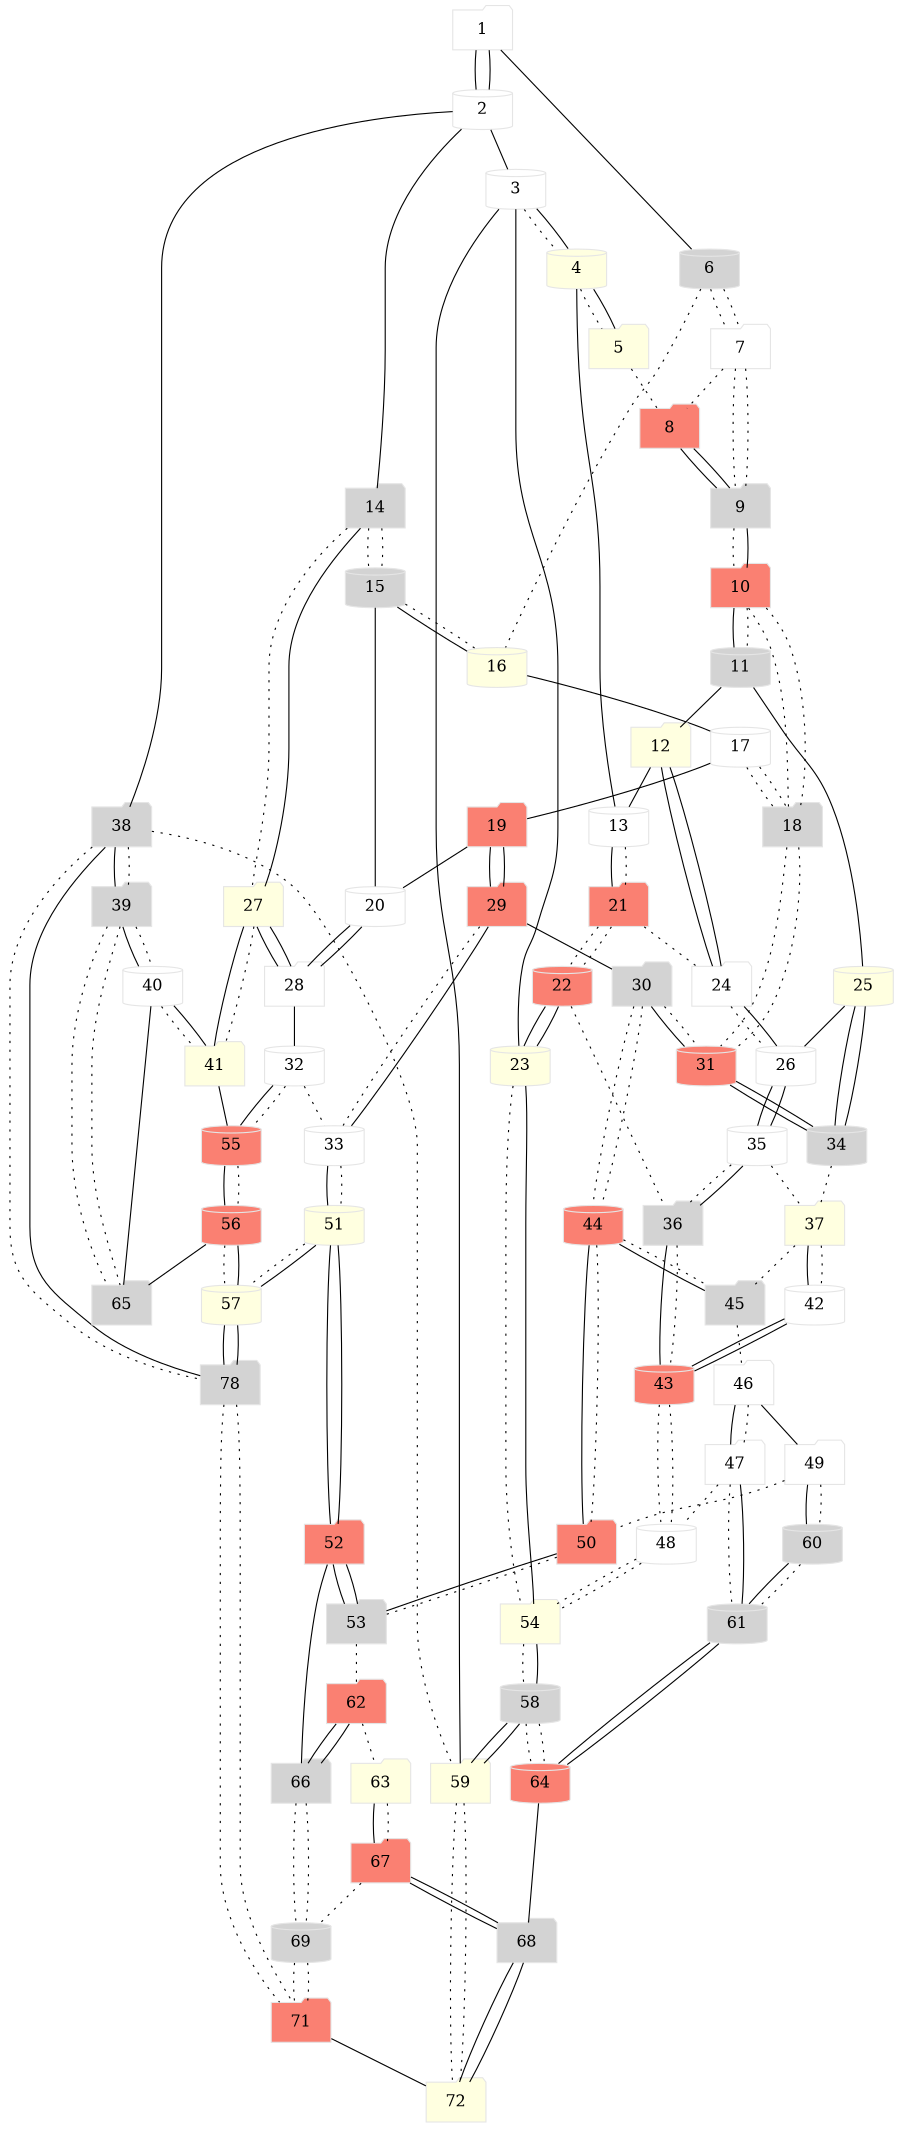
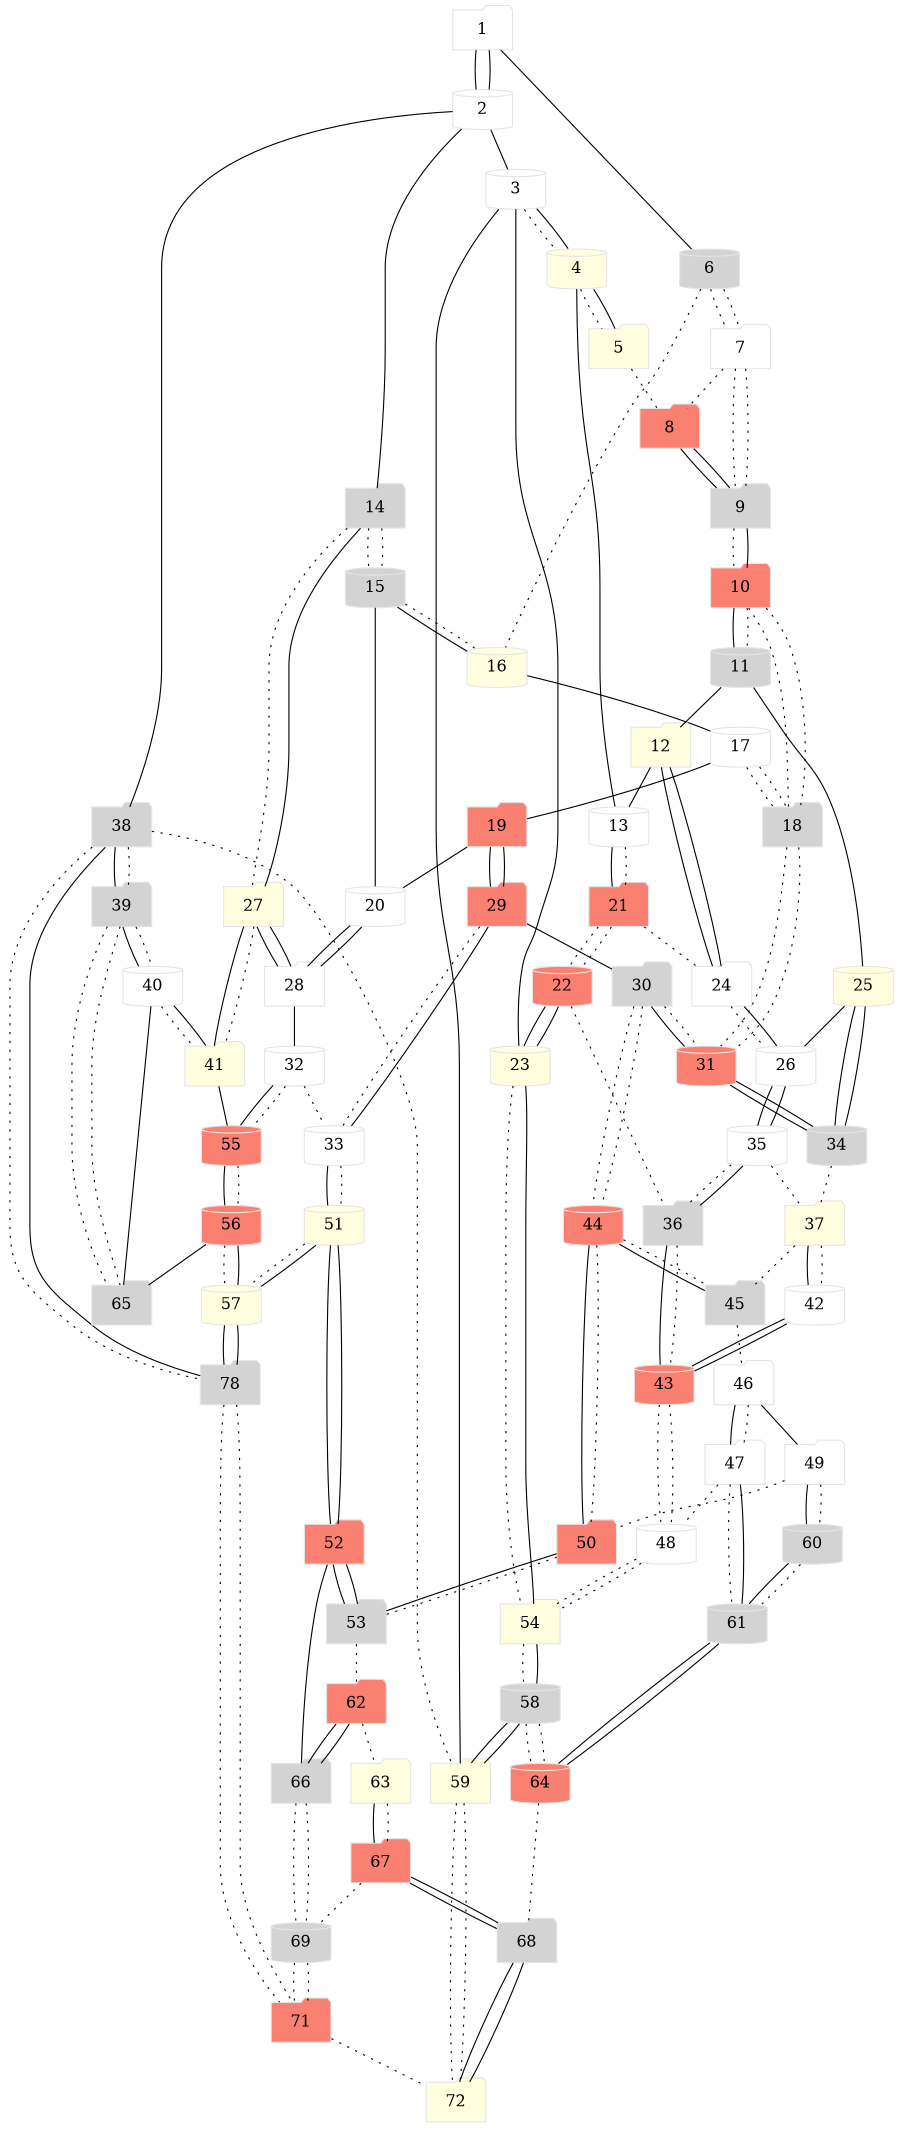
(534, 1863) -> (534, 1863)
(379, 2062) -> (379, 2062)
